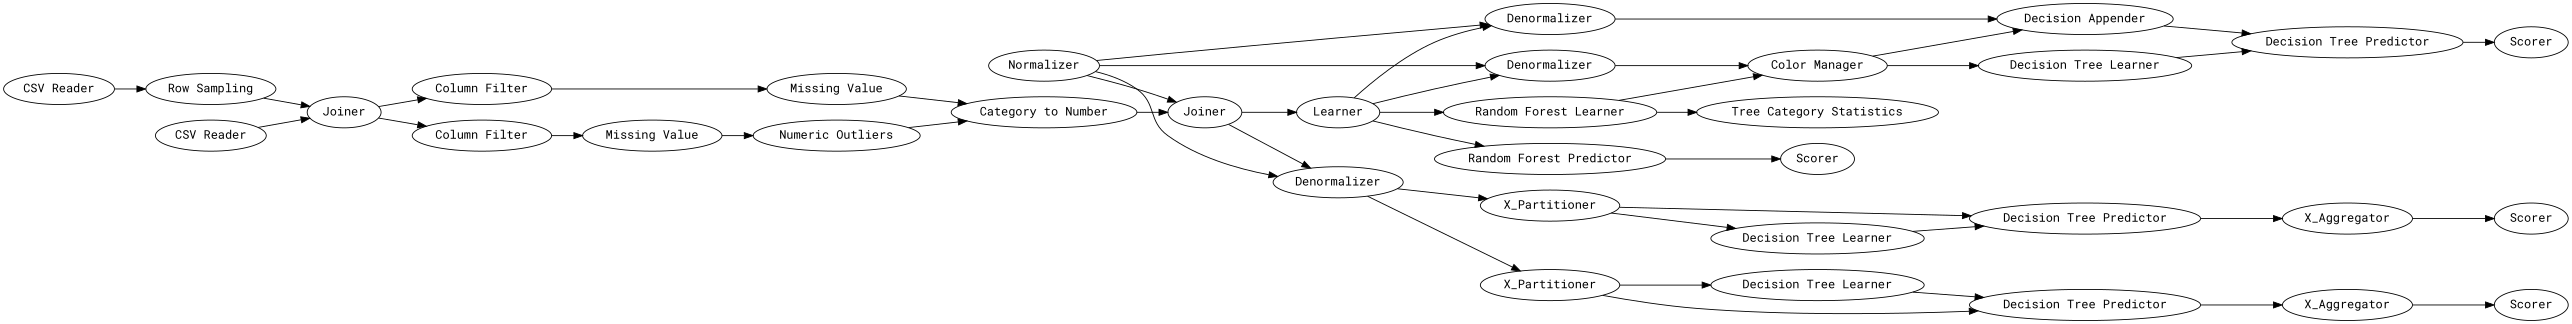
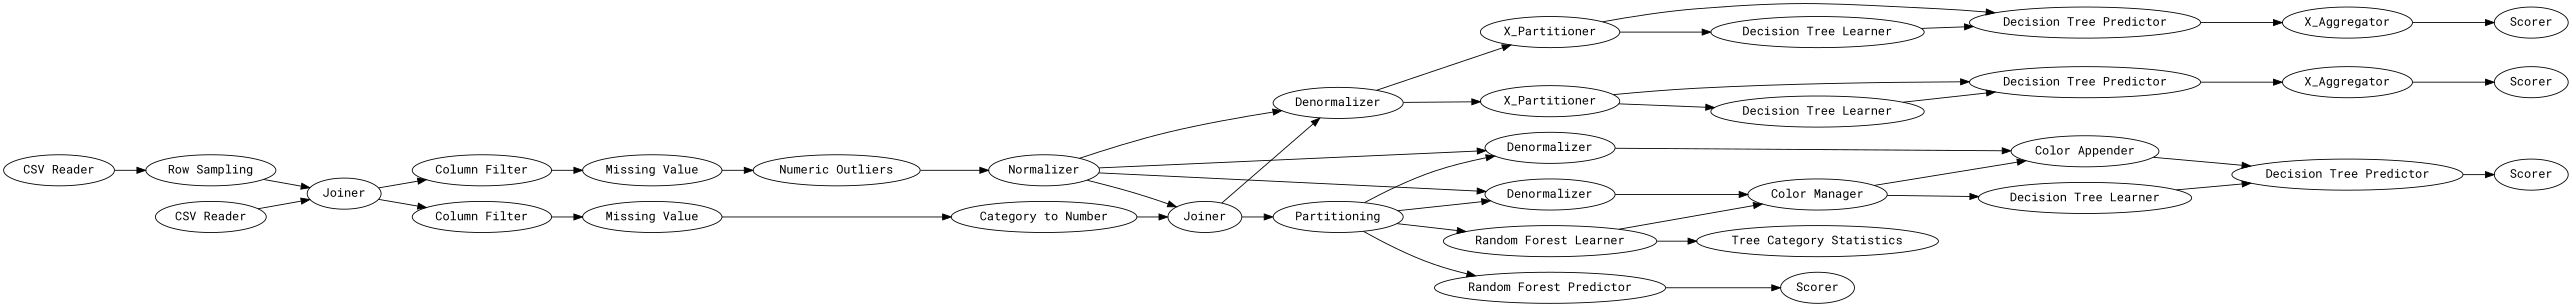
(2085, 19) -> (2085, 151)
(1338, 112) -> (1338, 217)
(933, 125) -> (950, 170)
